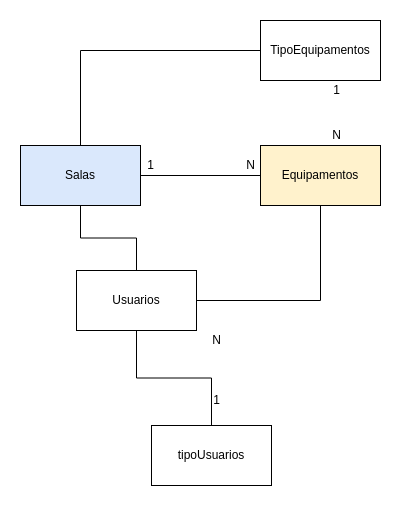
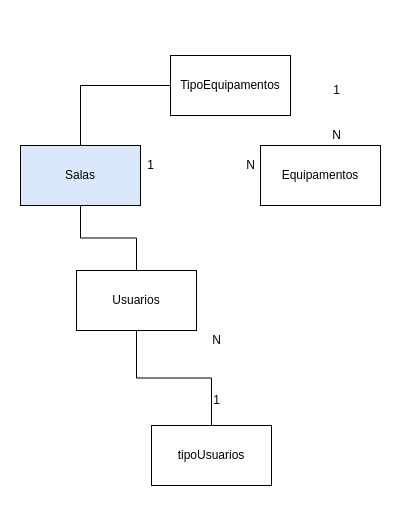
(321, 51) -> (231, 86)
(201, 176) -> none
(321, 176) -> (321, 176)
(306, 301) -> none
